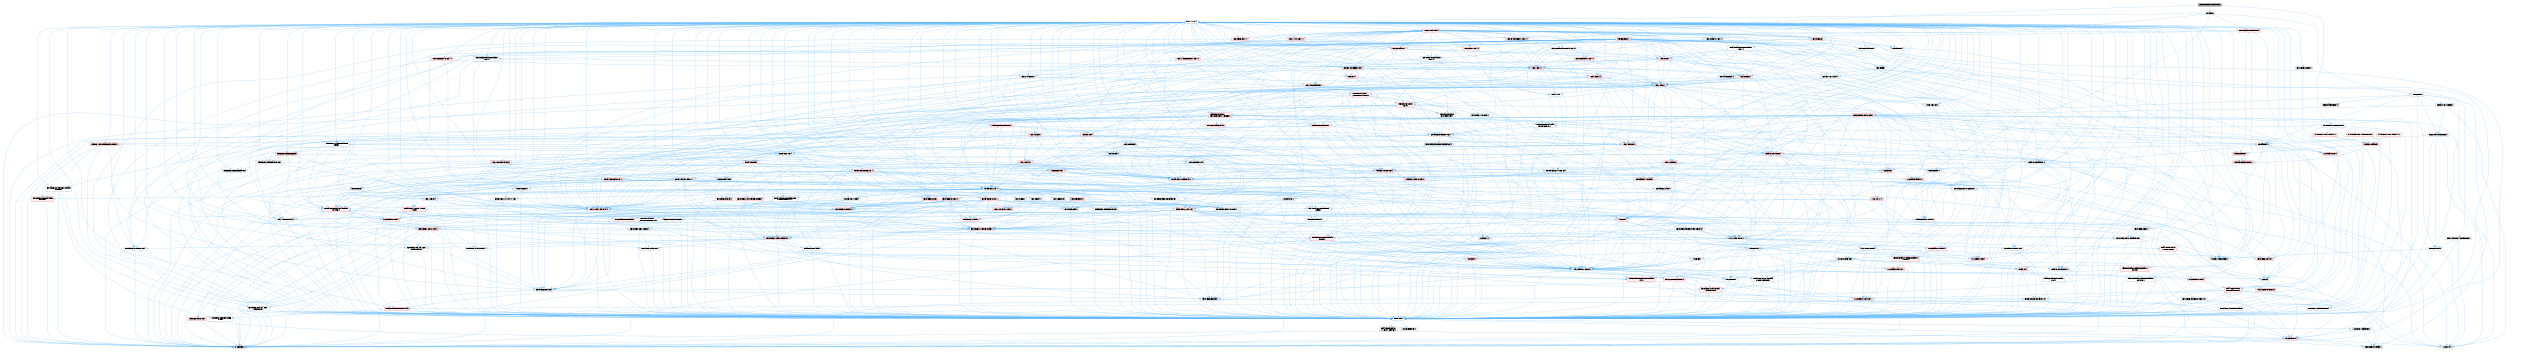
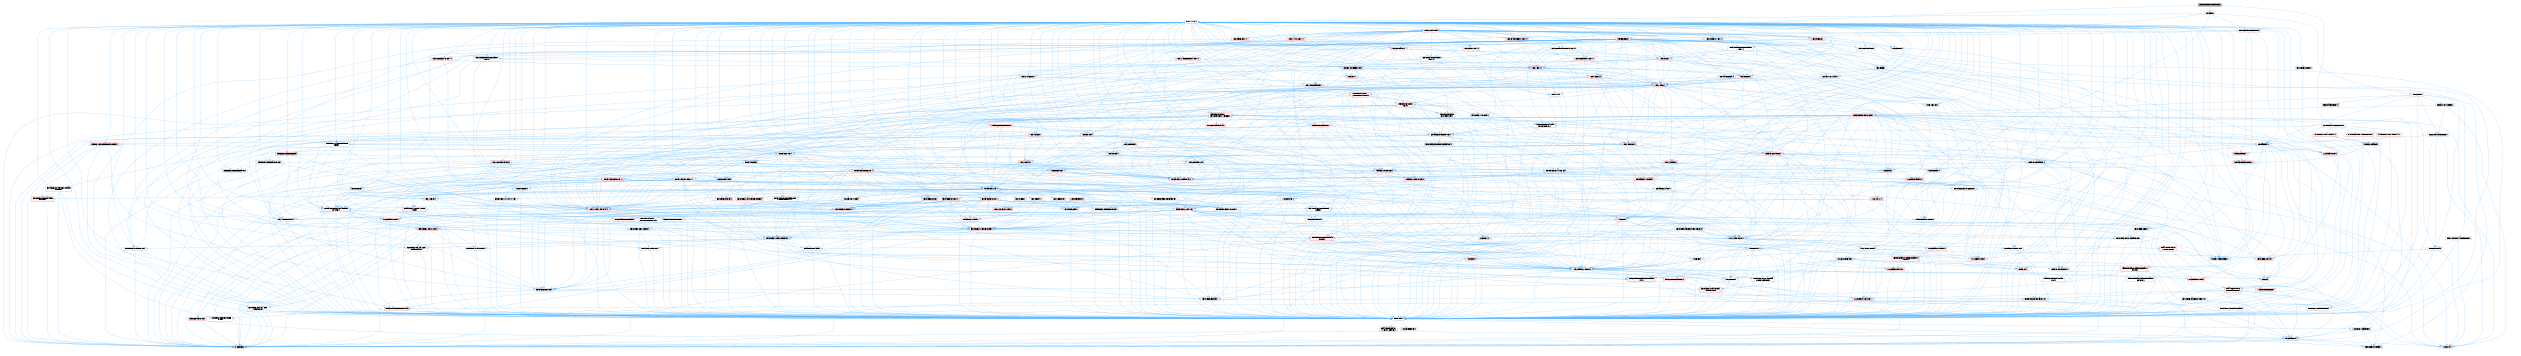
(1035, 192) -> (990, 193)
(2266, 290) -> (2266, 290)
